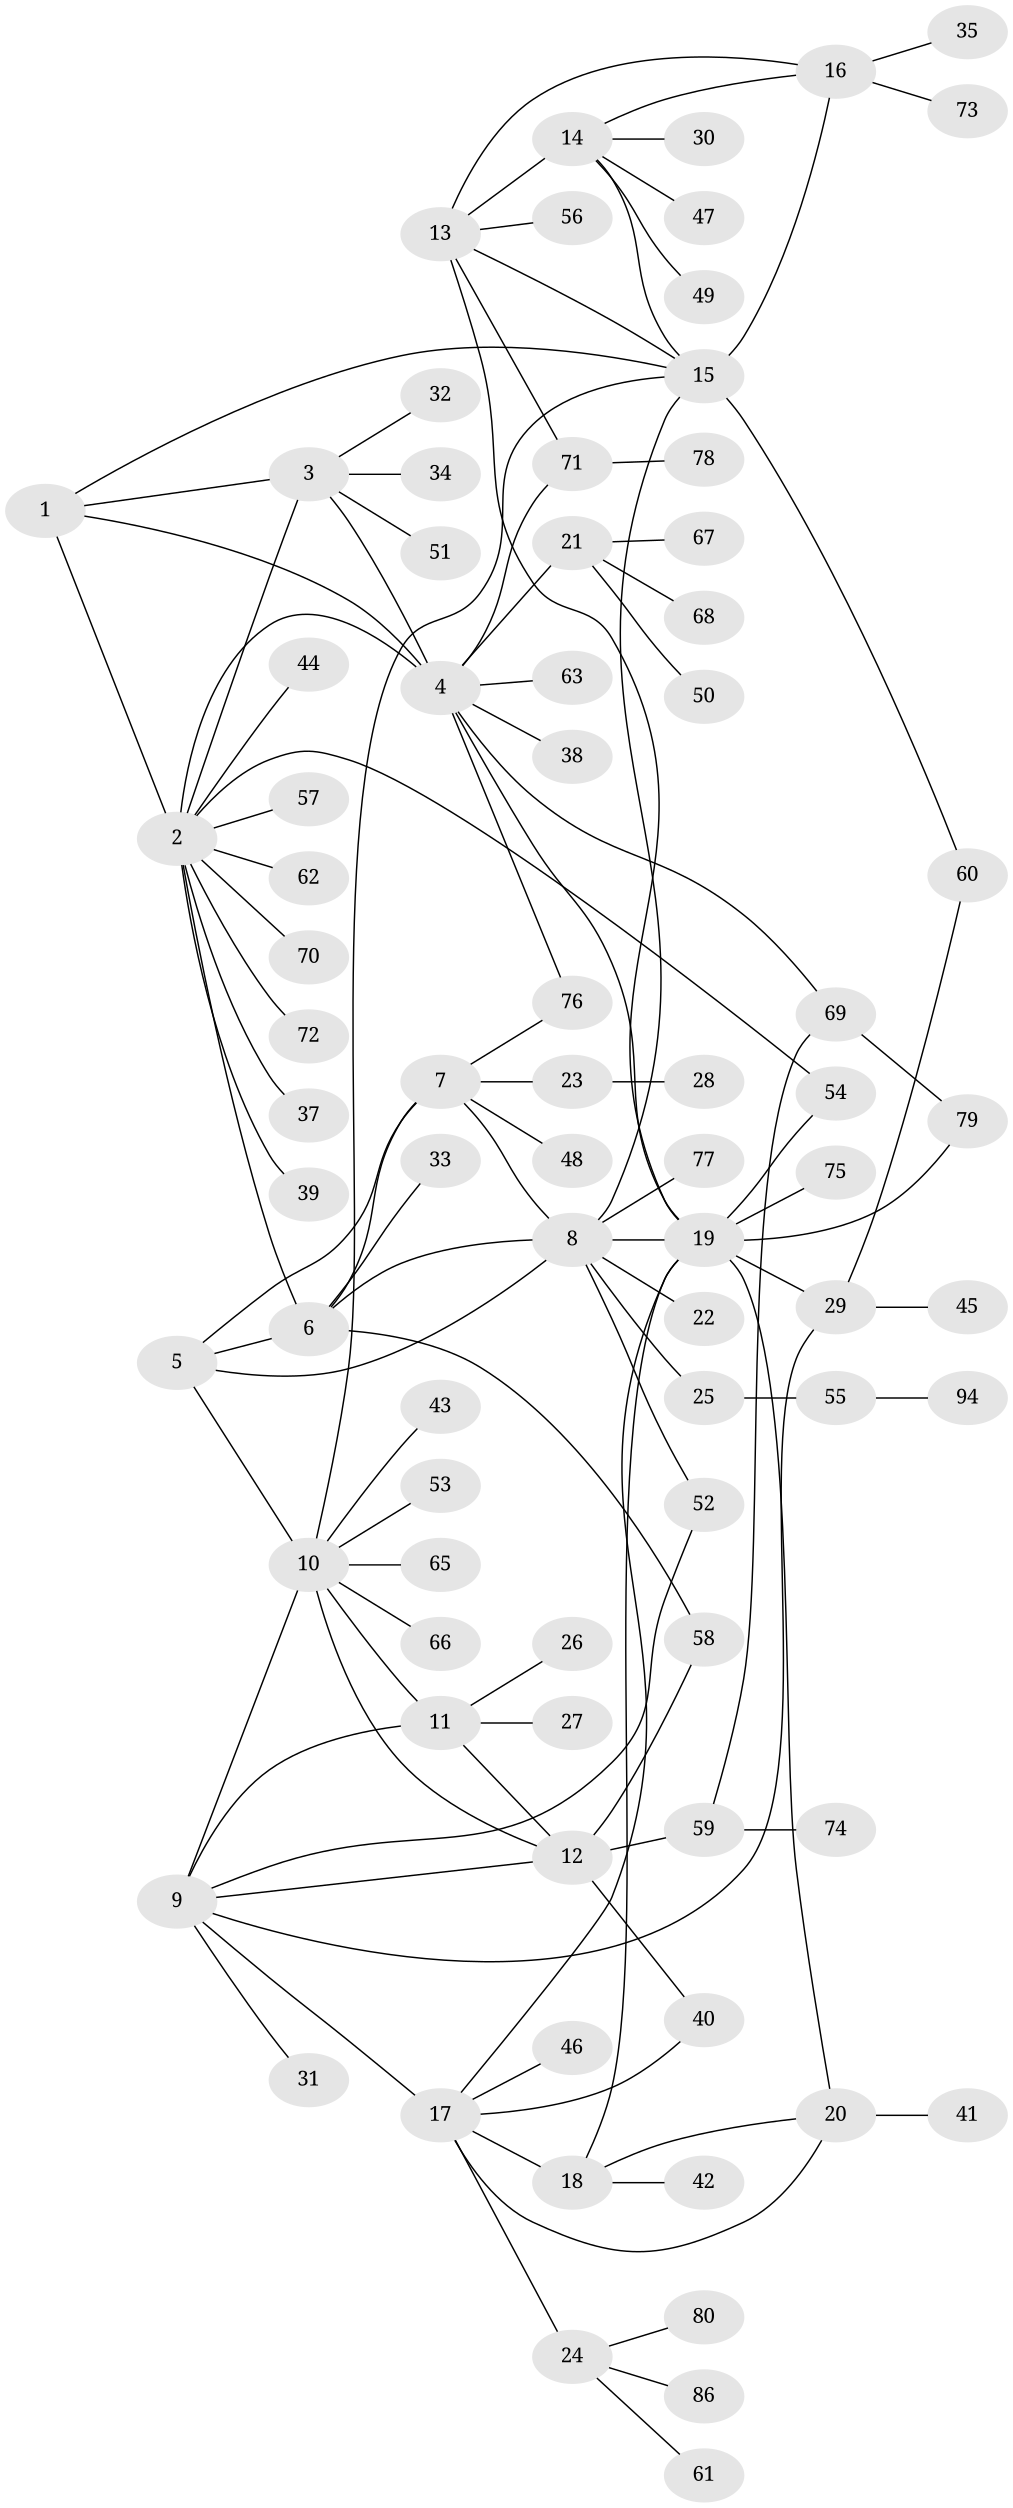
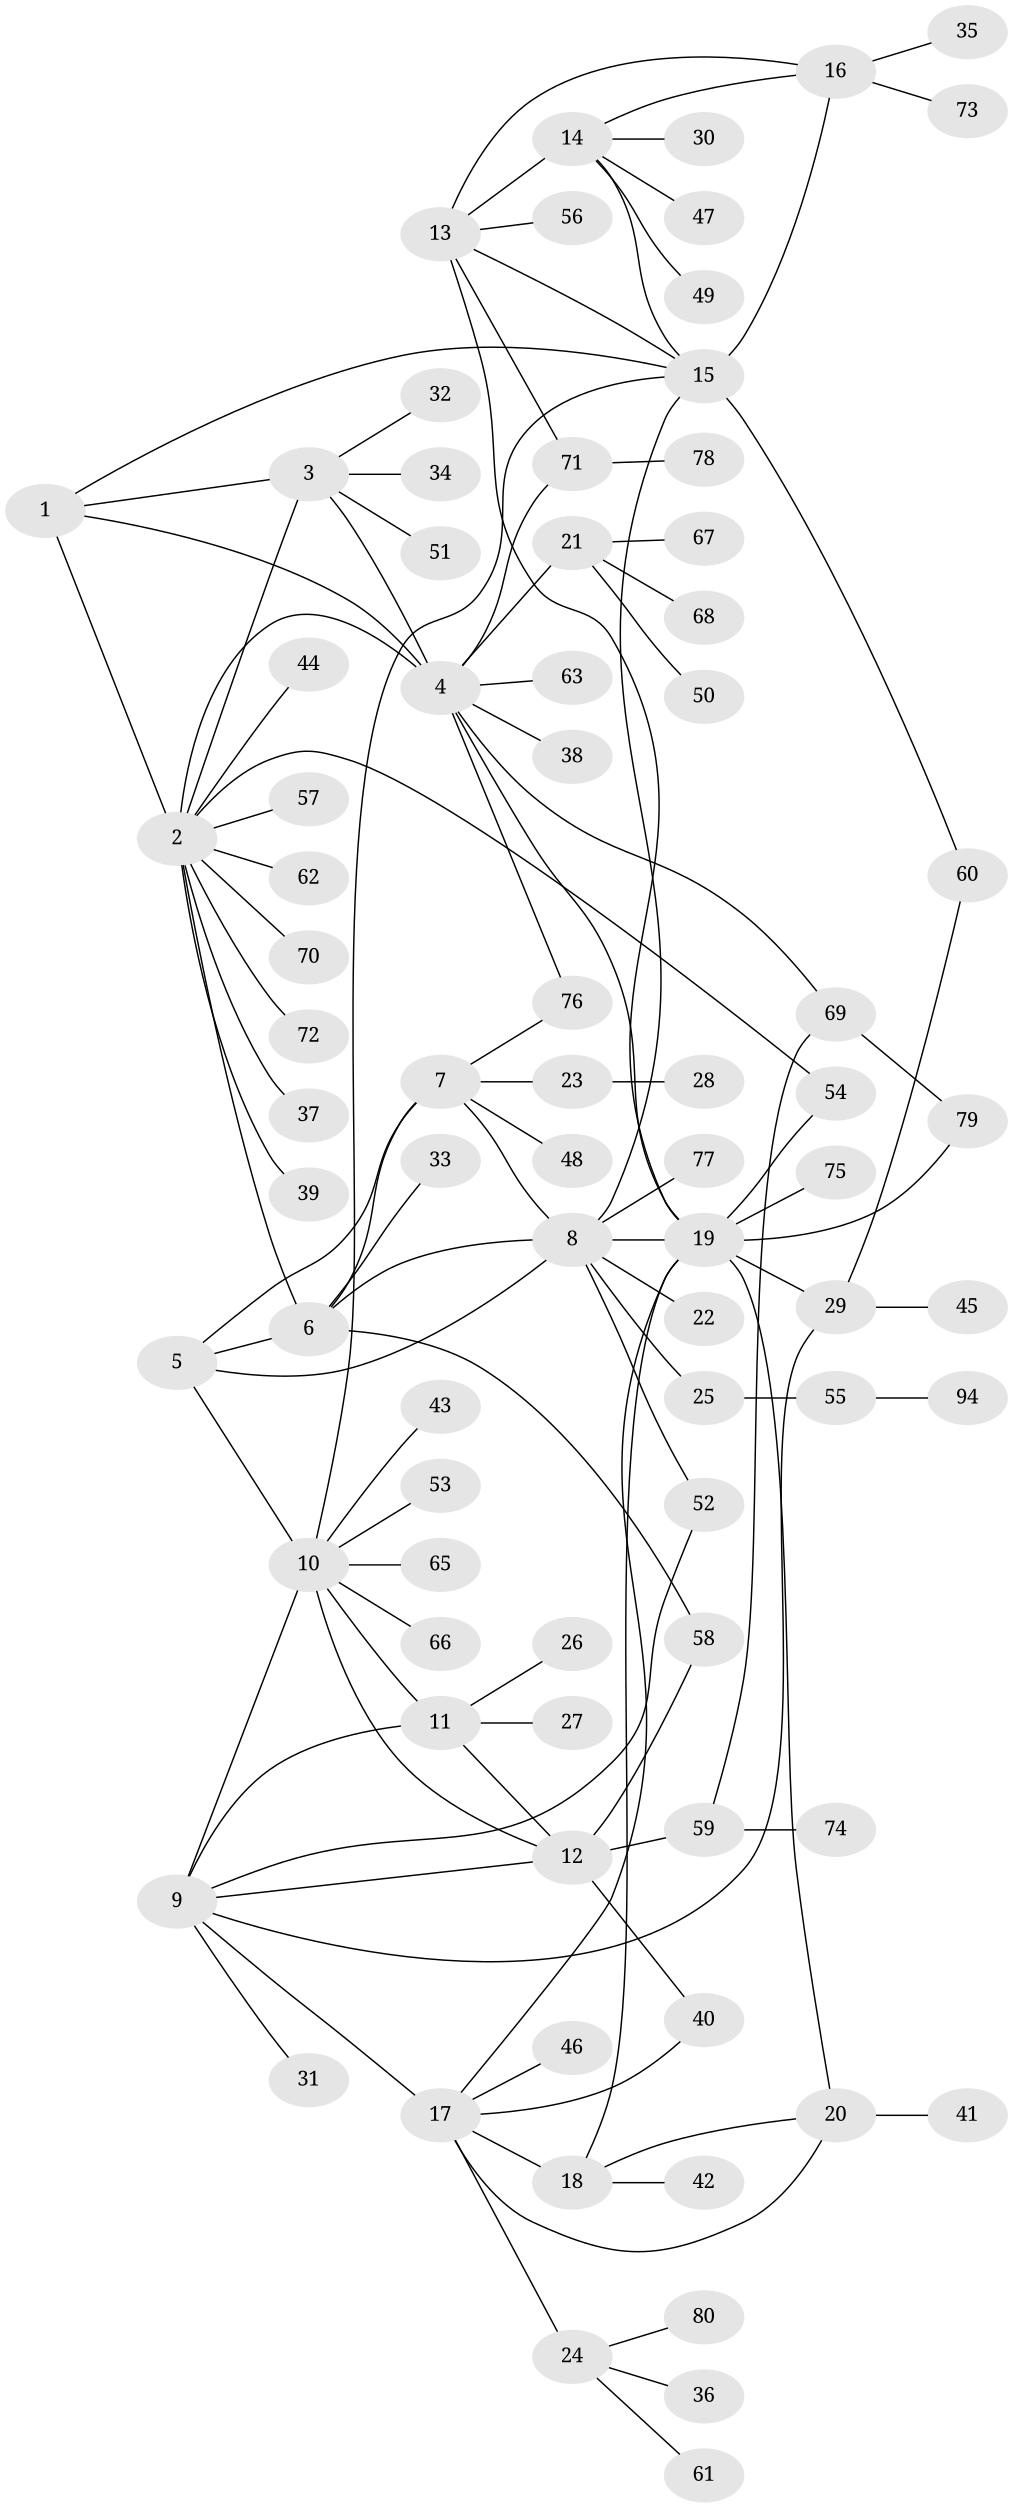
(704, 2396) -> (704, 2396)
